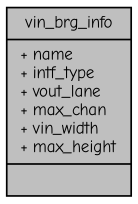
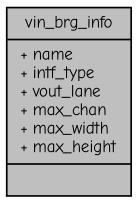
(60, 129) -> (65, 129)
